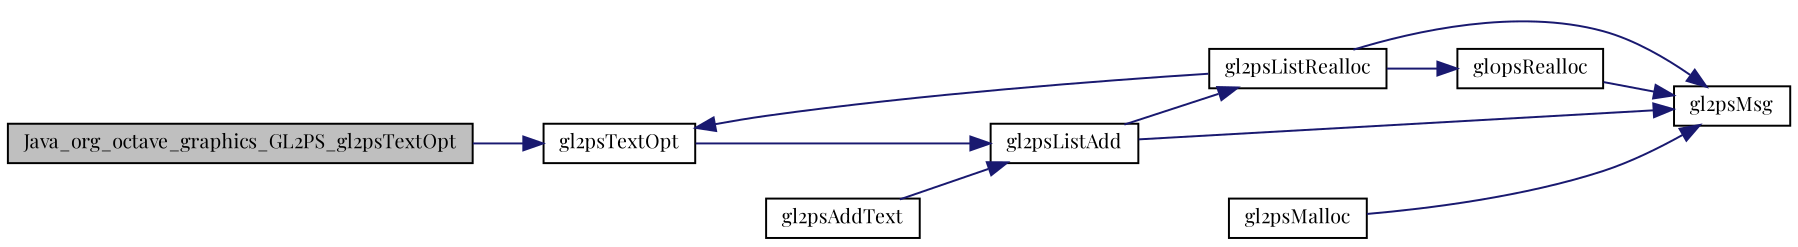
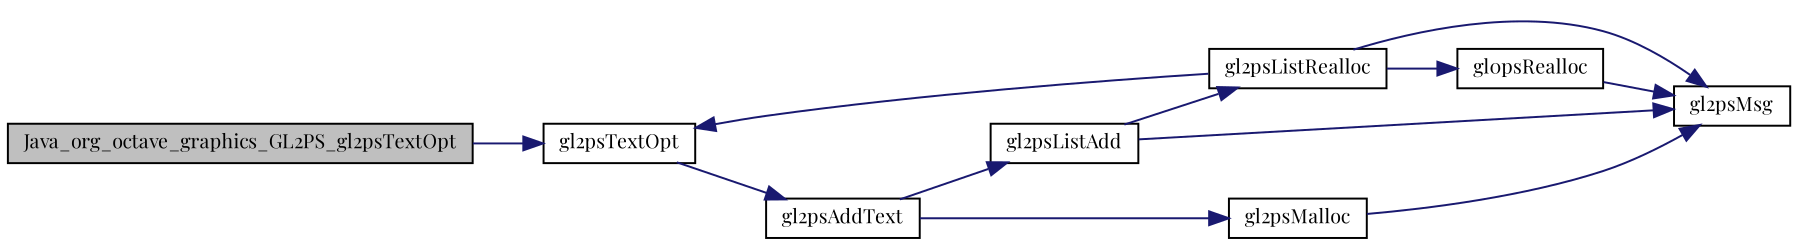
(833, 143) -> (722, 178)
none -> (1064, 218)
